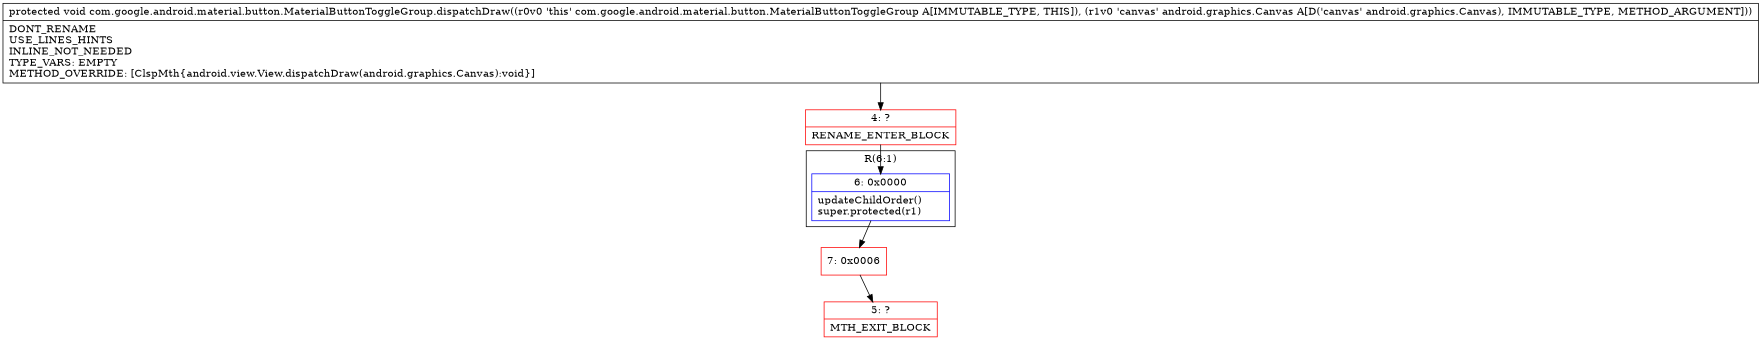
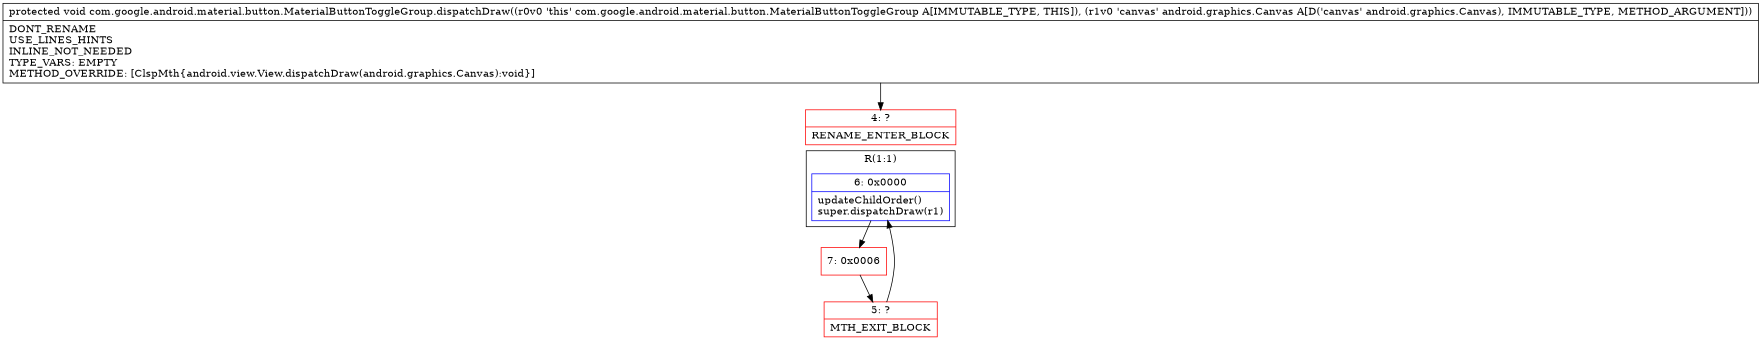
(881, 156) -> (894, 265)
(881, 159) -> (881, 159)
(870, 211) -> (881, 211)
